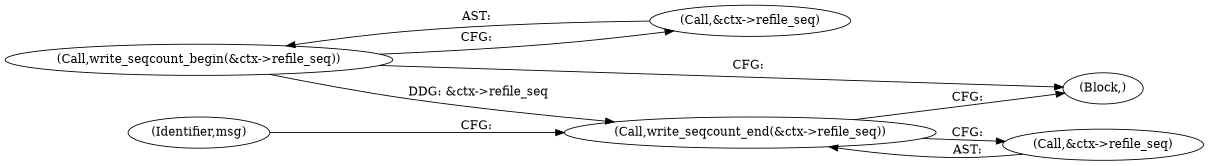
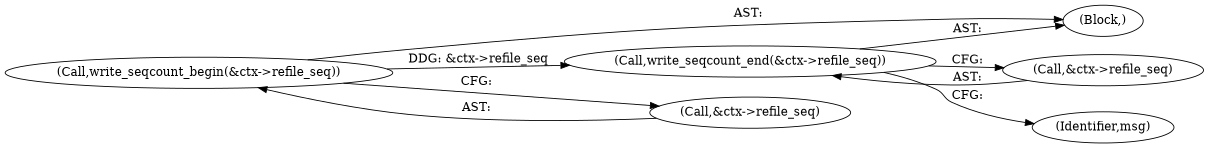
(750, 65) -> (750, 13)
(969, 98) -> (969, 29)
(413, 133) -> (952, 102)
